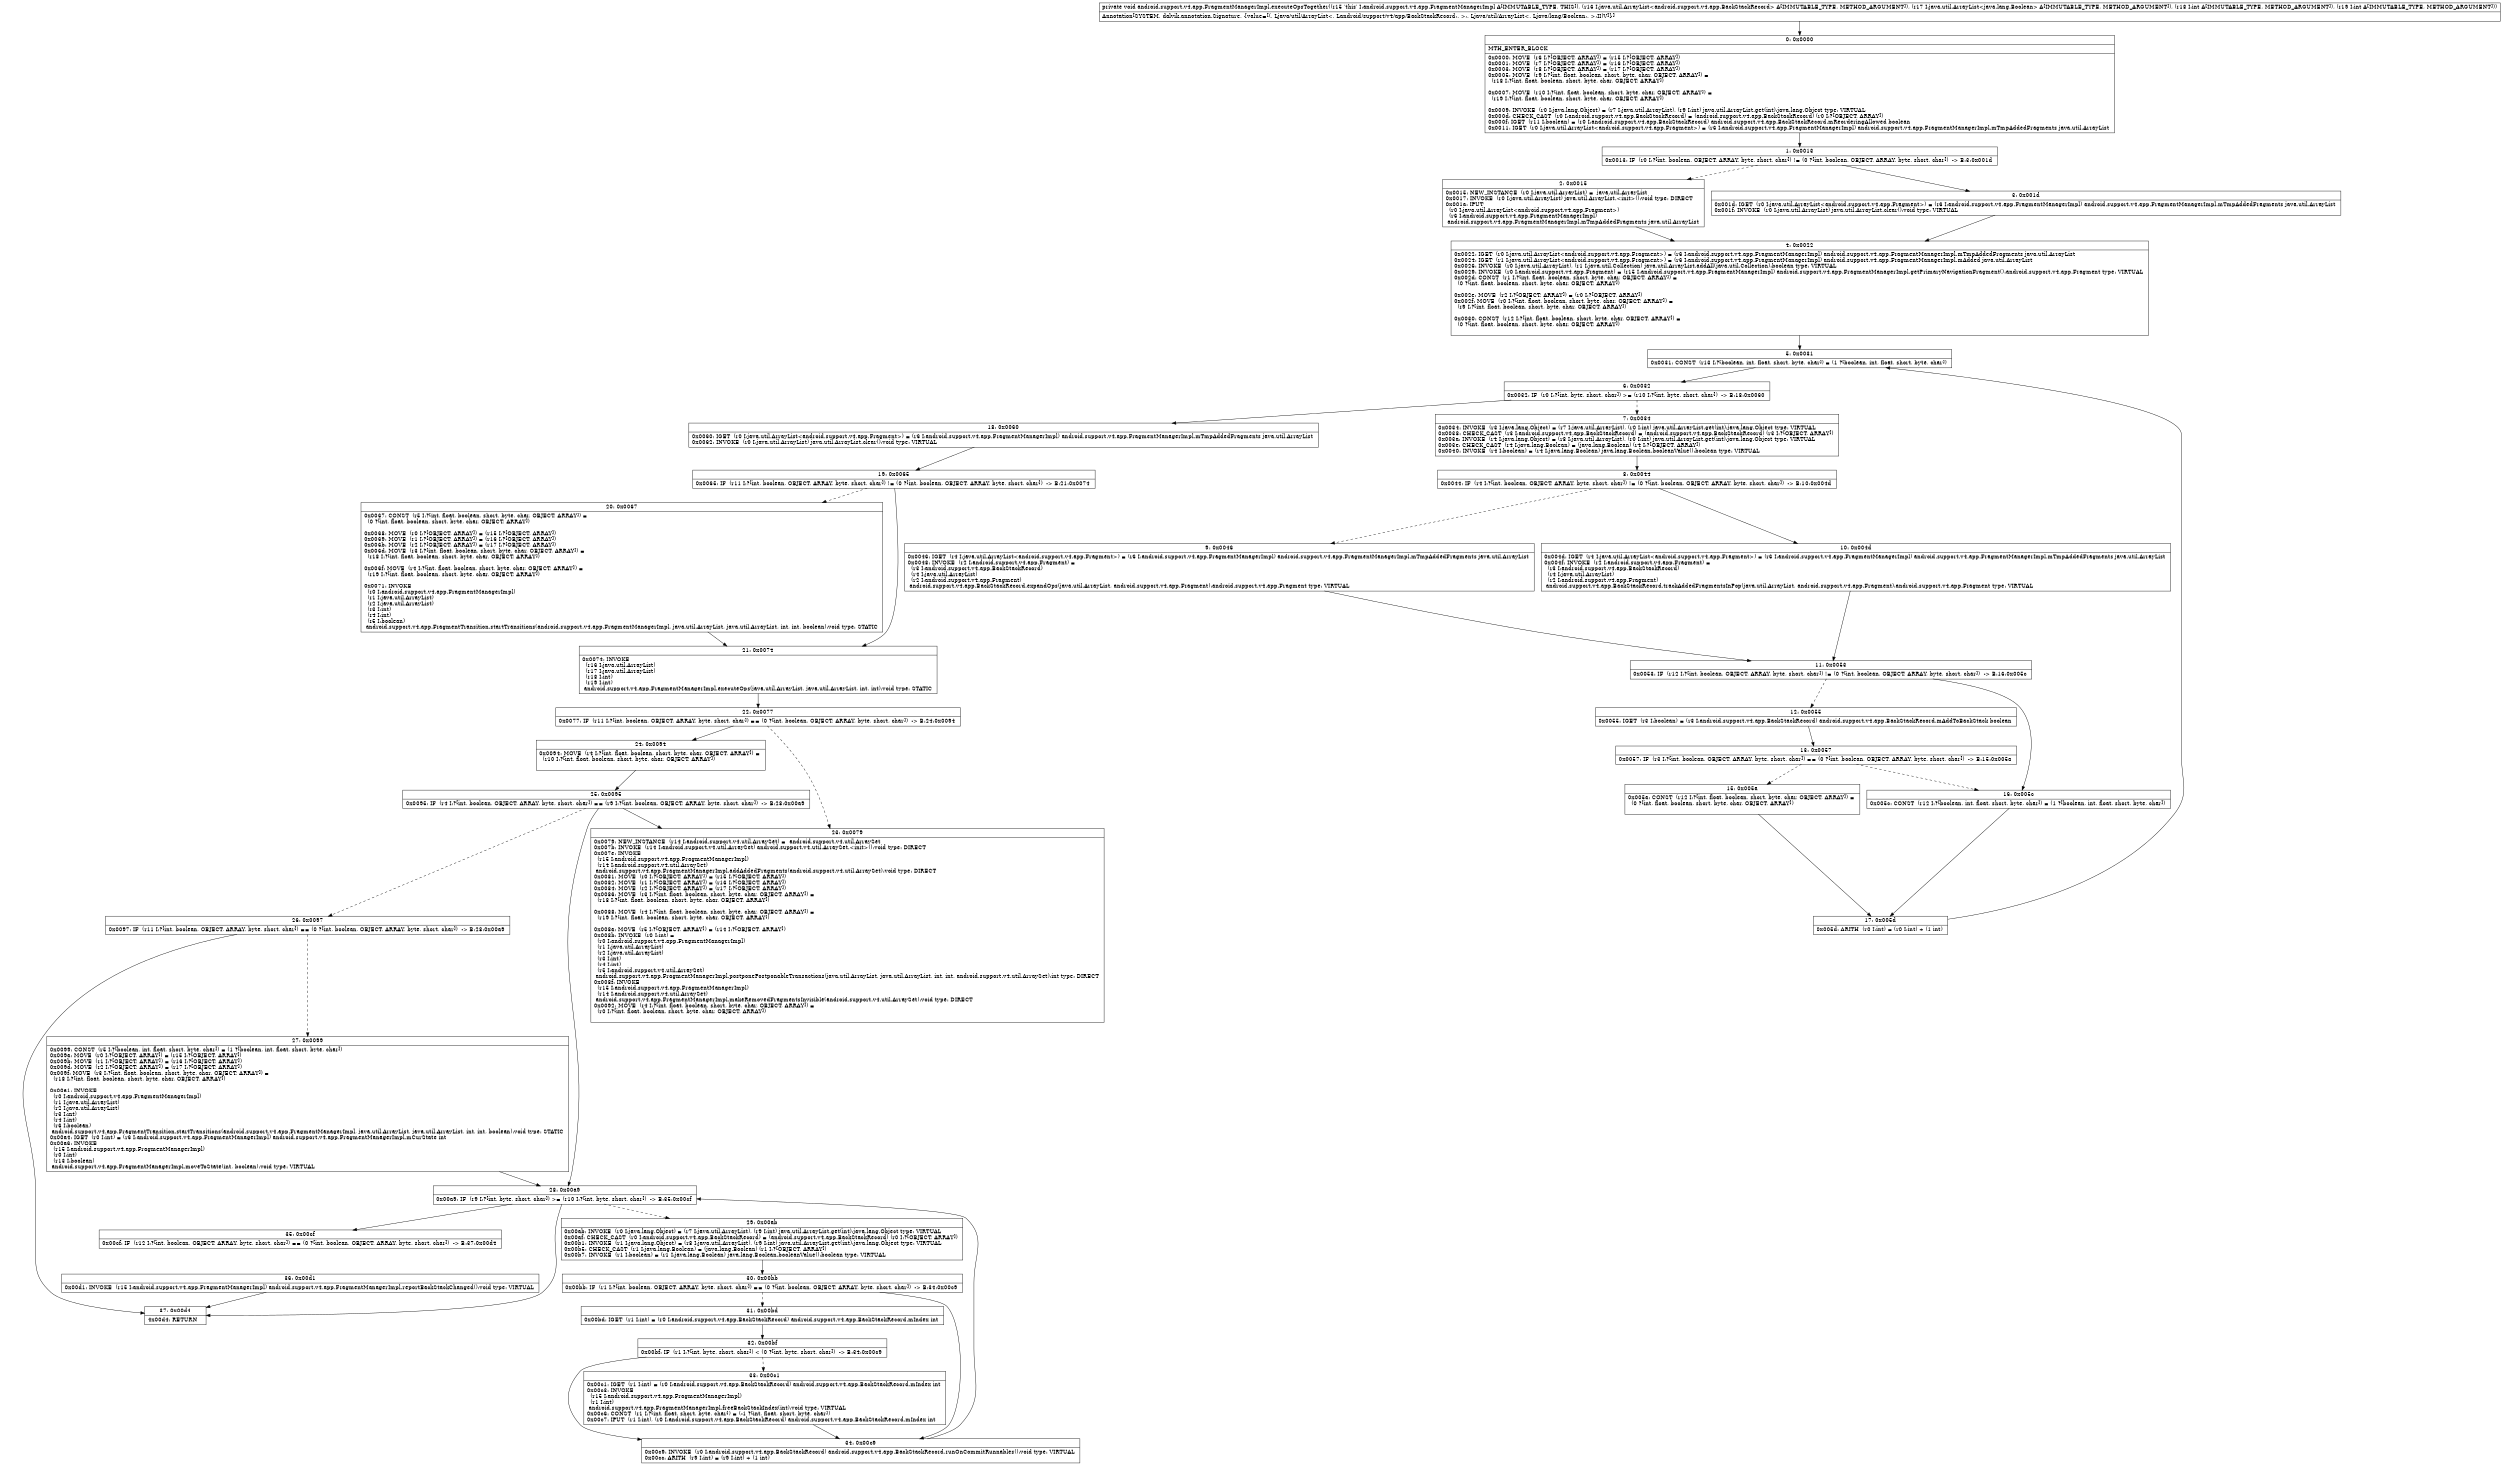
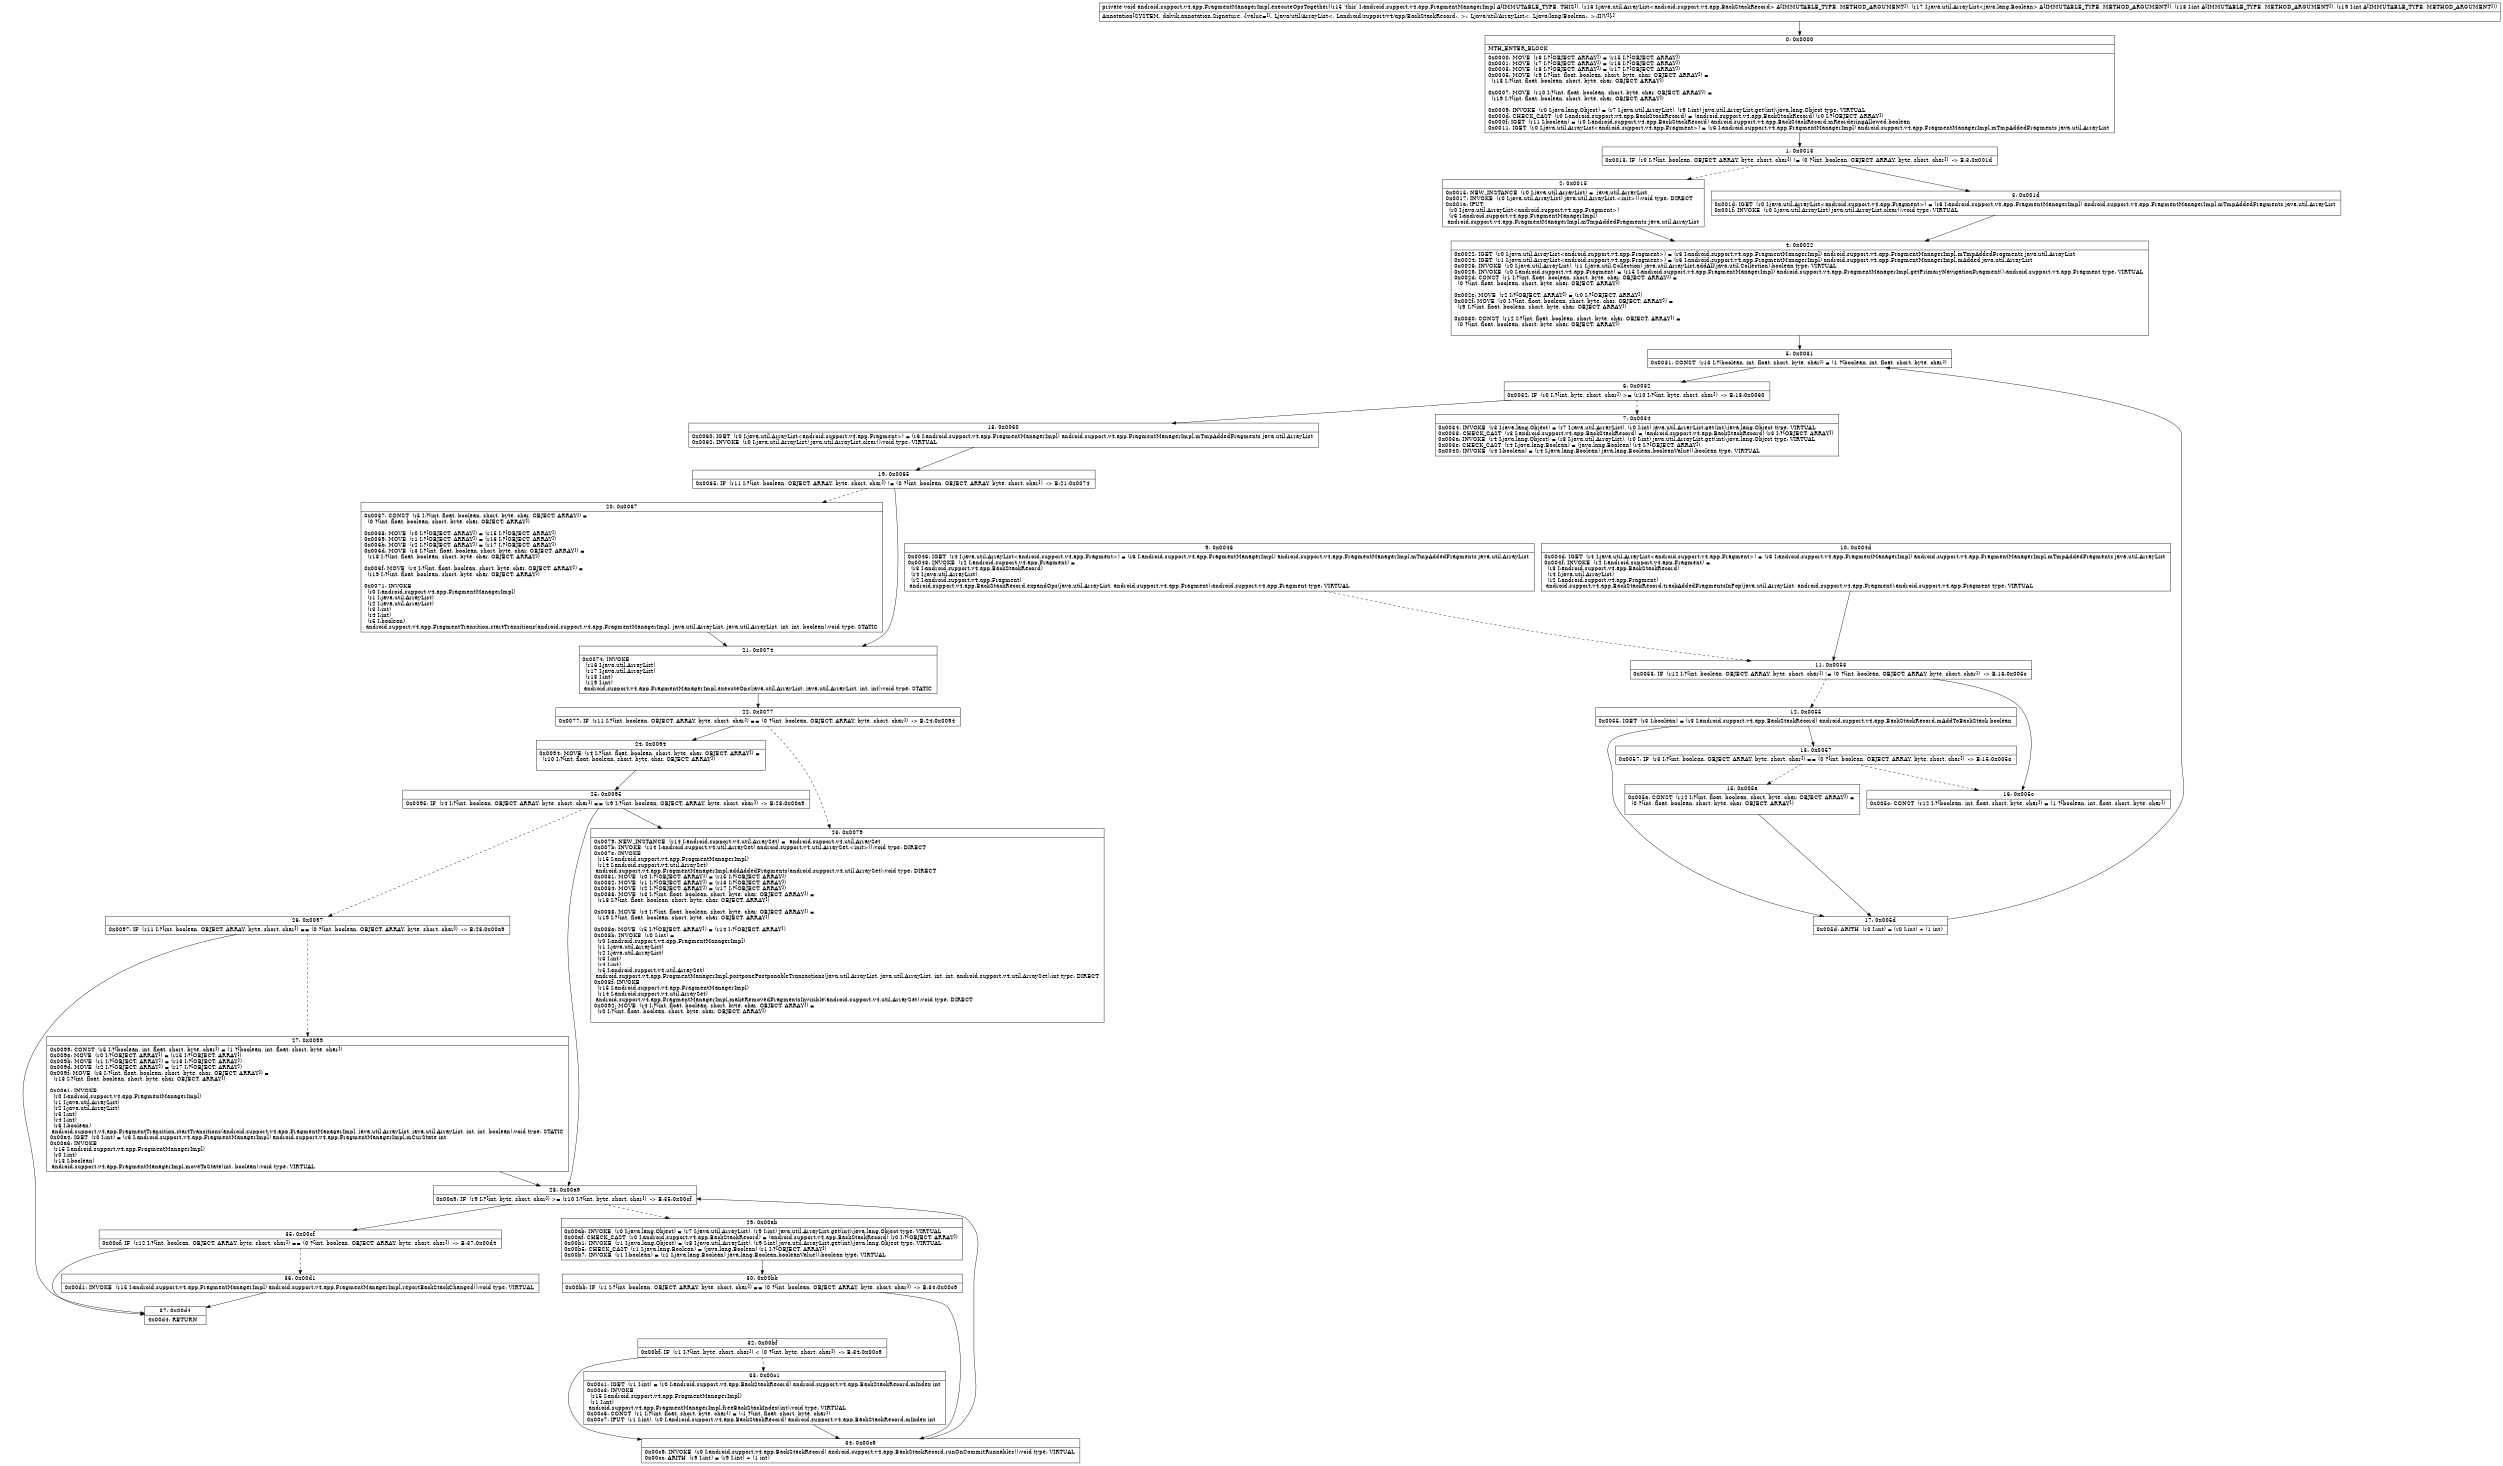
(1637, 479) -> none
(1535, 632) -> (1535, 632)
(1951, 861) -> (1650, 842)
none -> (300, 1259)
(424, 1311) -> (54, 1290)
(762, 1316) -> none
